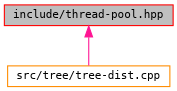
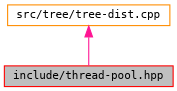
(89, 51) -> (89, 51)
